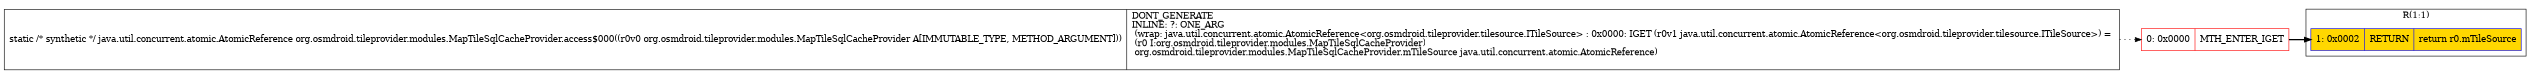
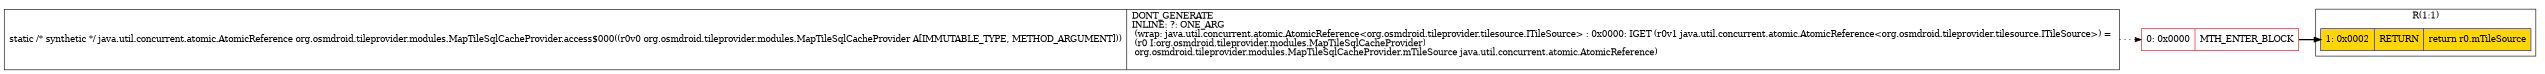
(2242, 39) -> (2247, 39)
